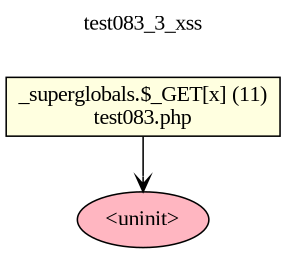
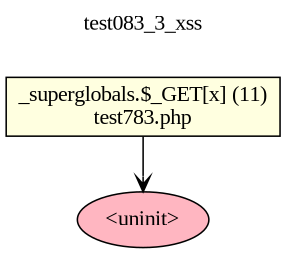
(143, 107) -> (143, 107)
